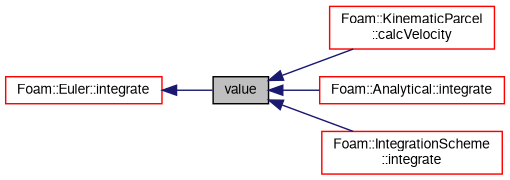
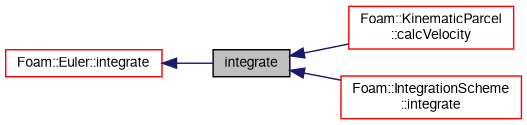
(241, 90) -> (251, 63)
(412, 90) -> none
